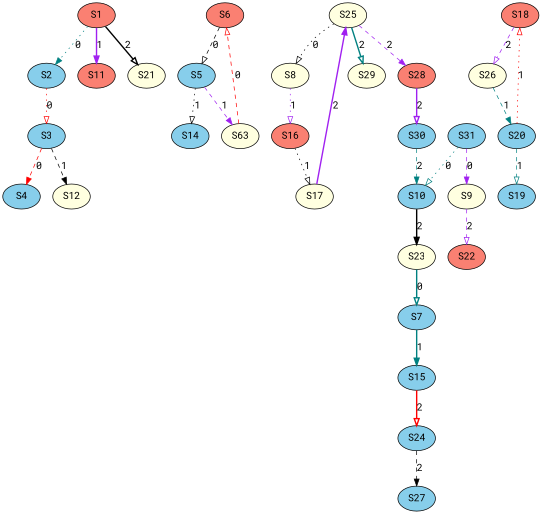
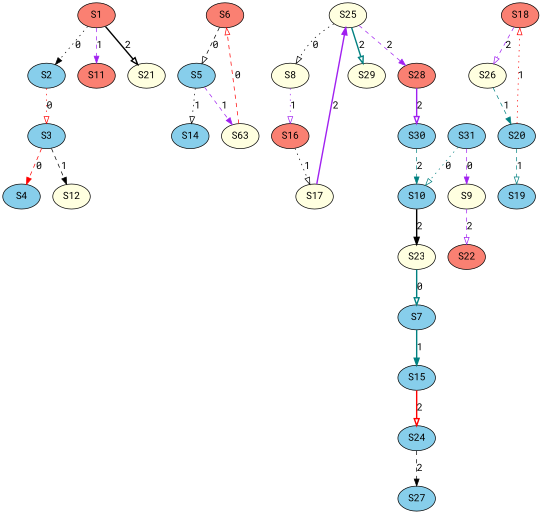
(97, 42) -> (97, 42)
(74, 43) -> (74, 43)
